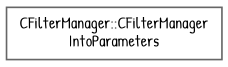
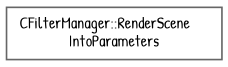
(114, 33) -> (114, 33)
